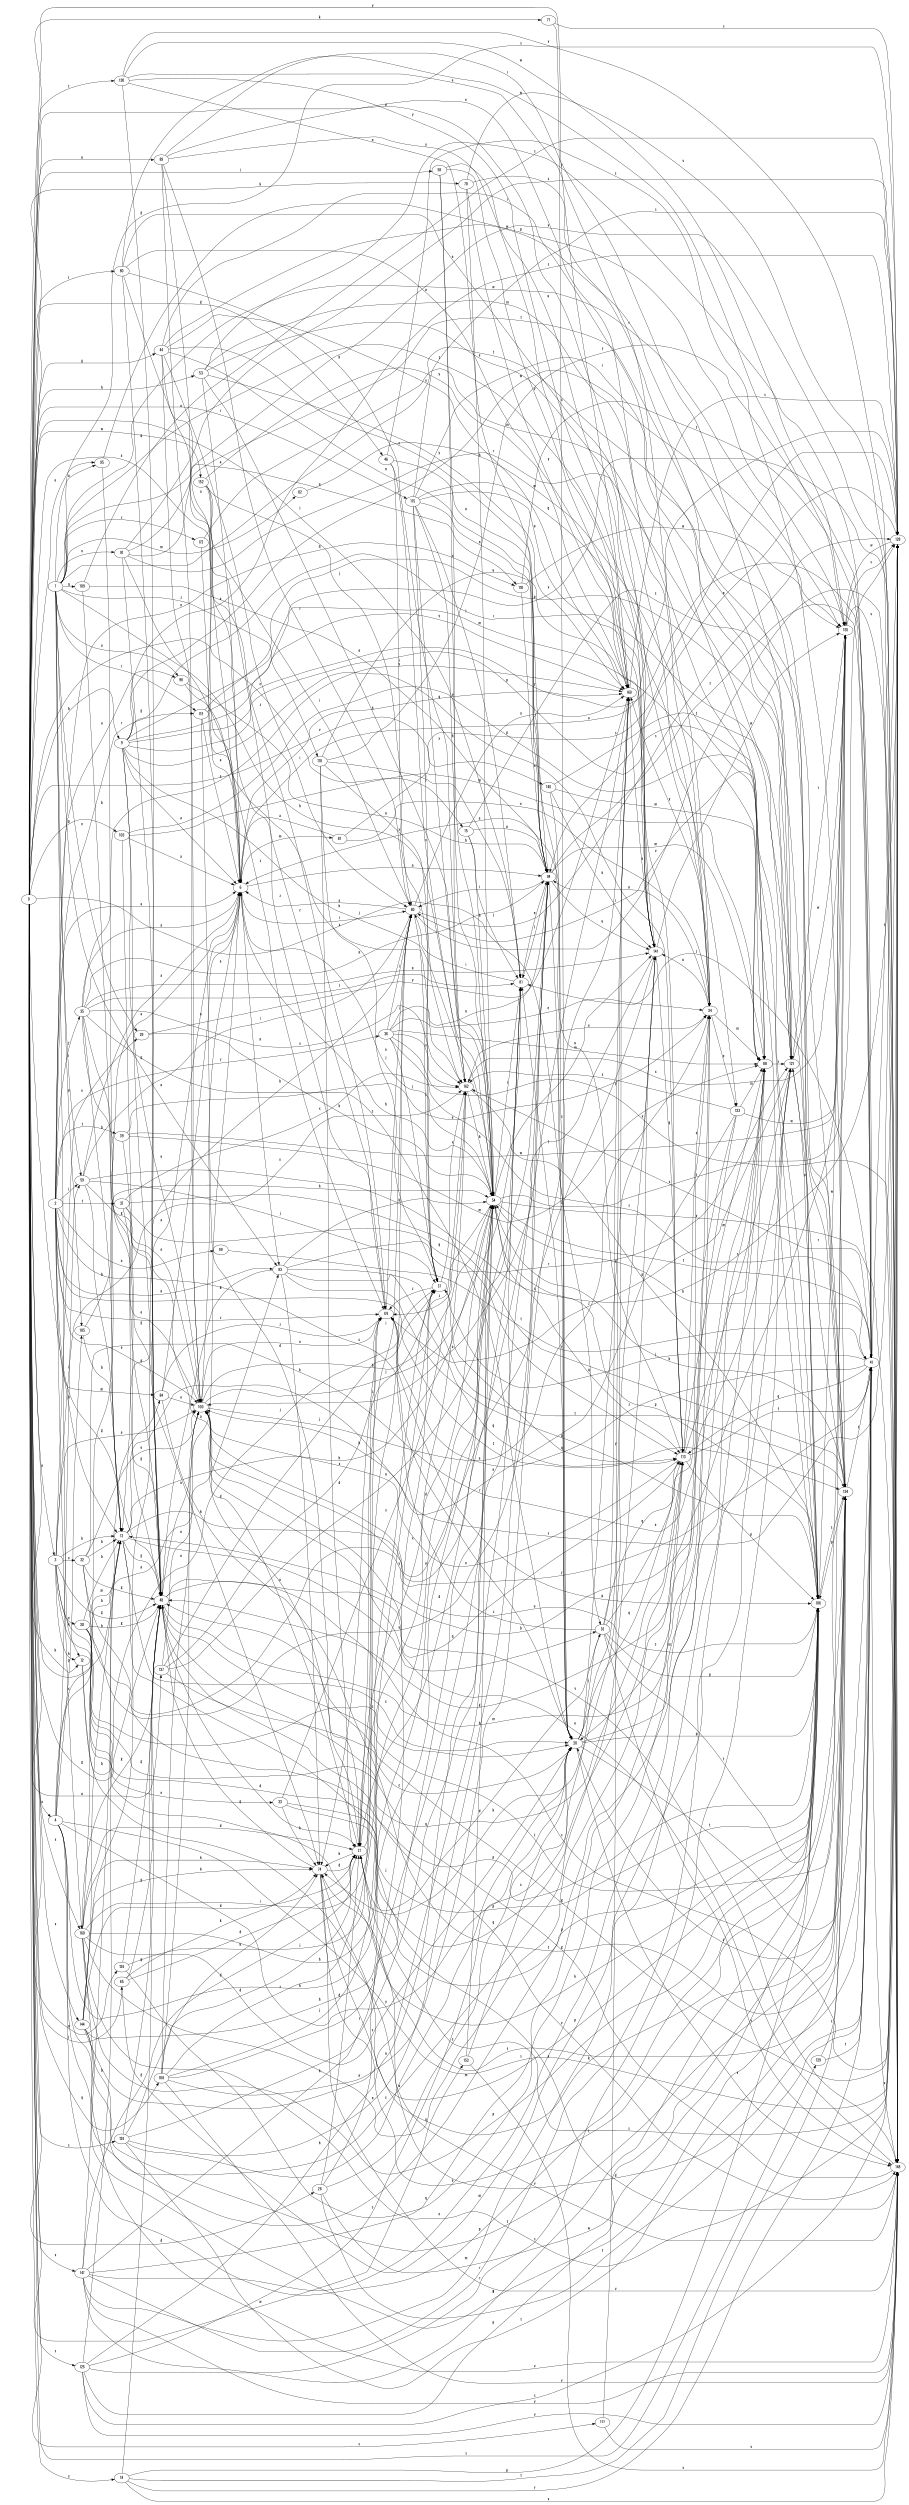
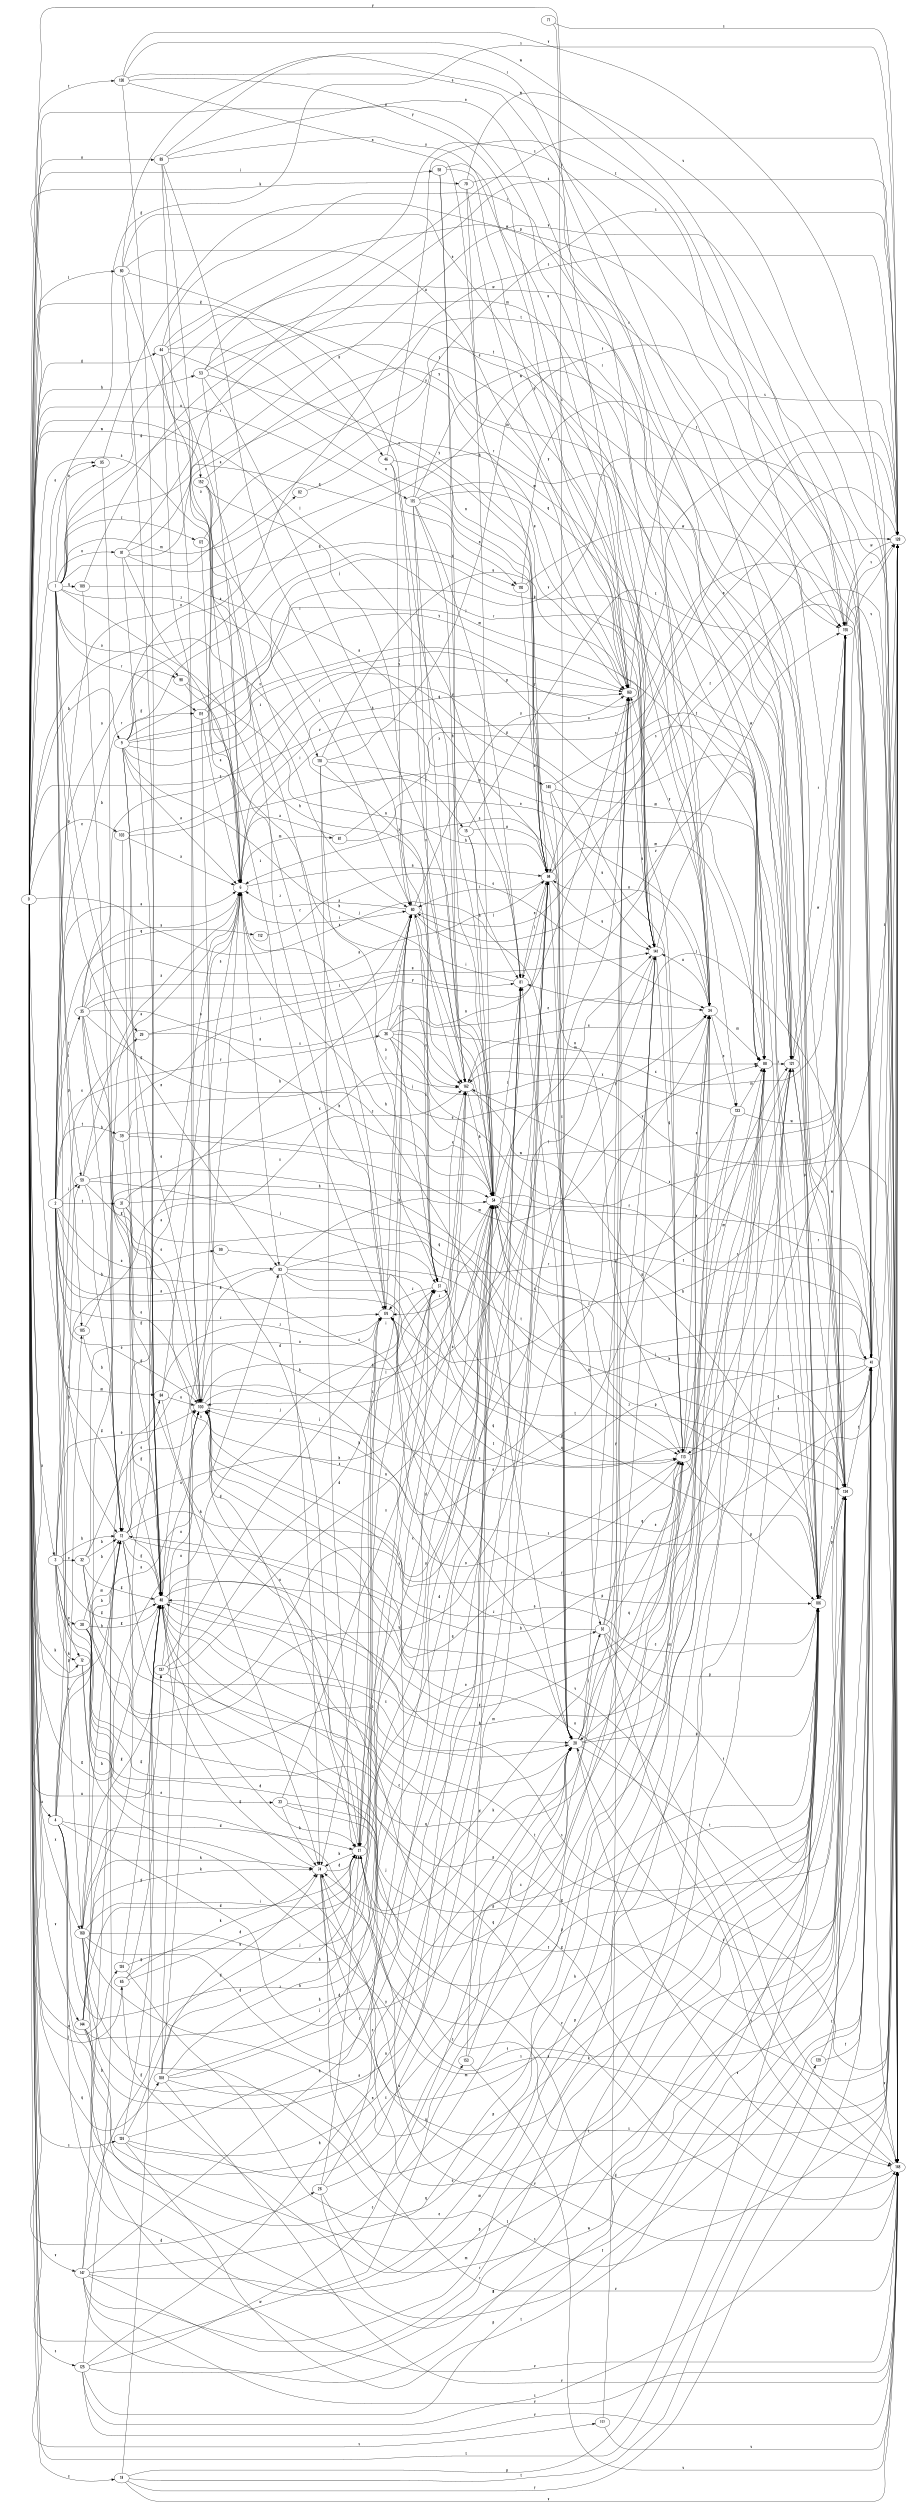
(35, 38) -> none
none -> (260, 936)
none -> (651, 1612)
